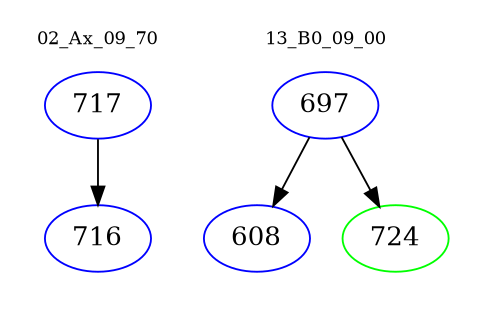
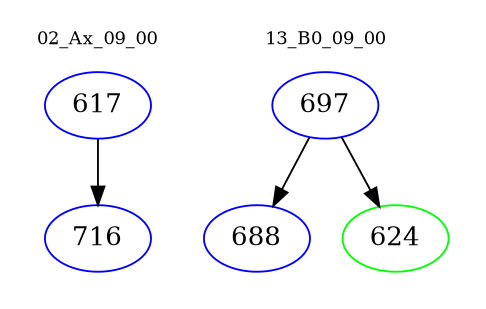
(98, 40) -> (98, 40)
(98, 105) -> (98, 105)
(257, 238) -> (257, 238)
(396, 238) -> (396, 238)
